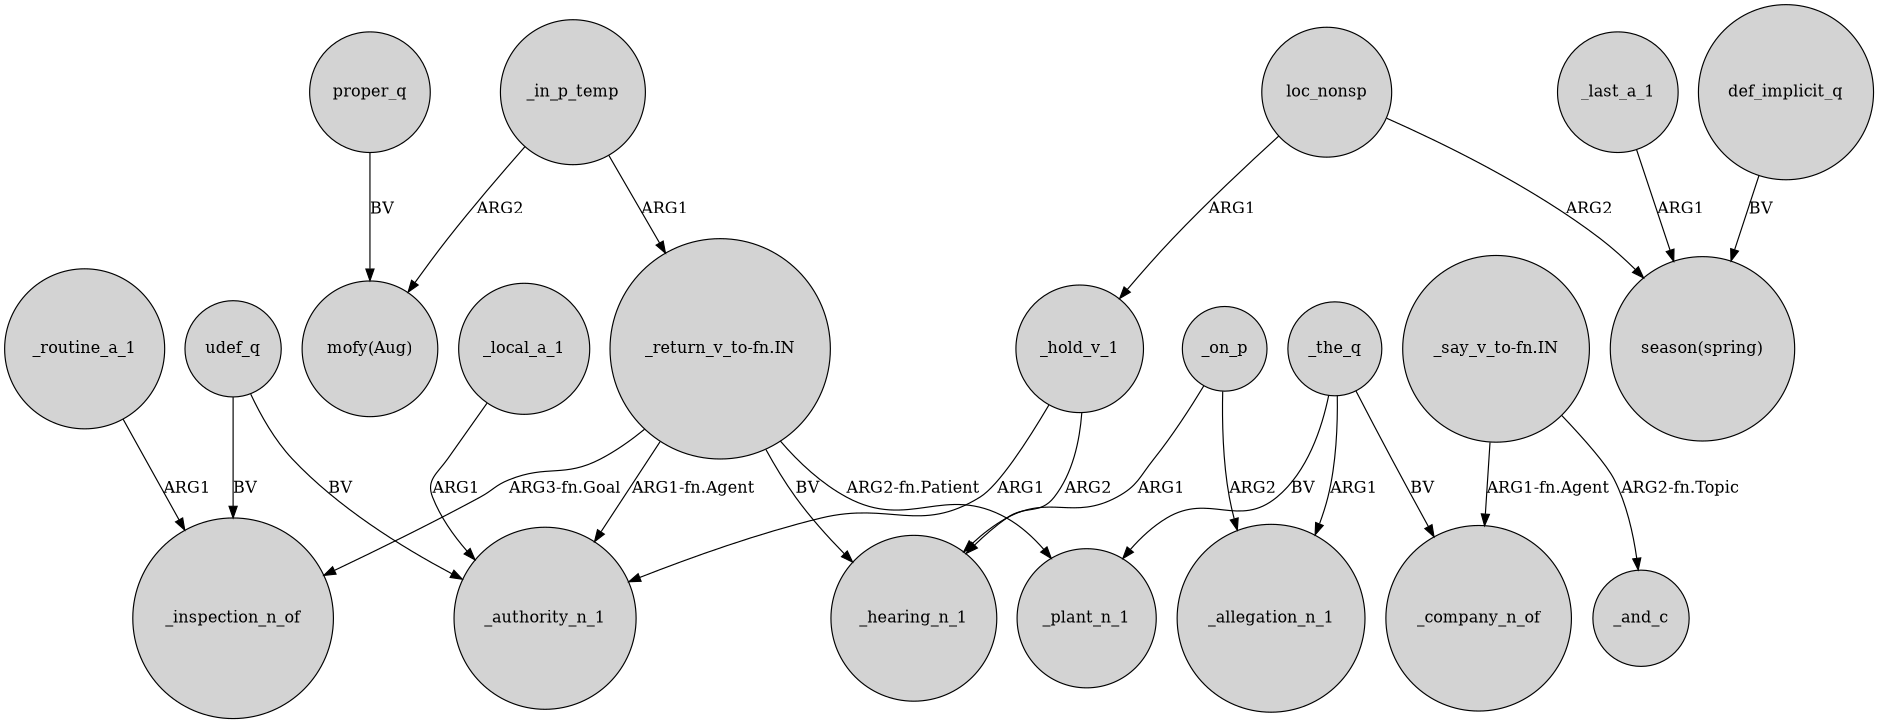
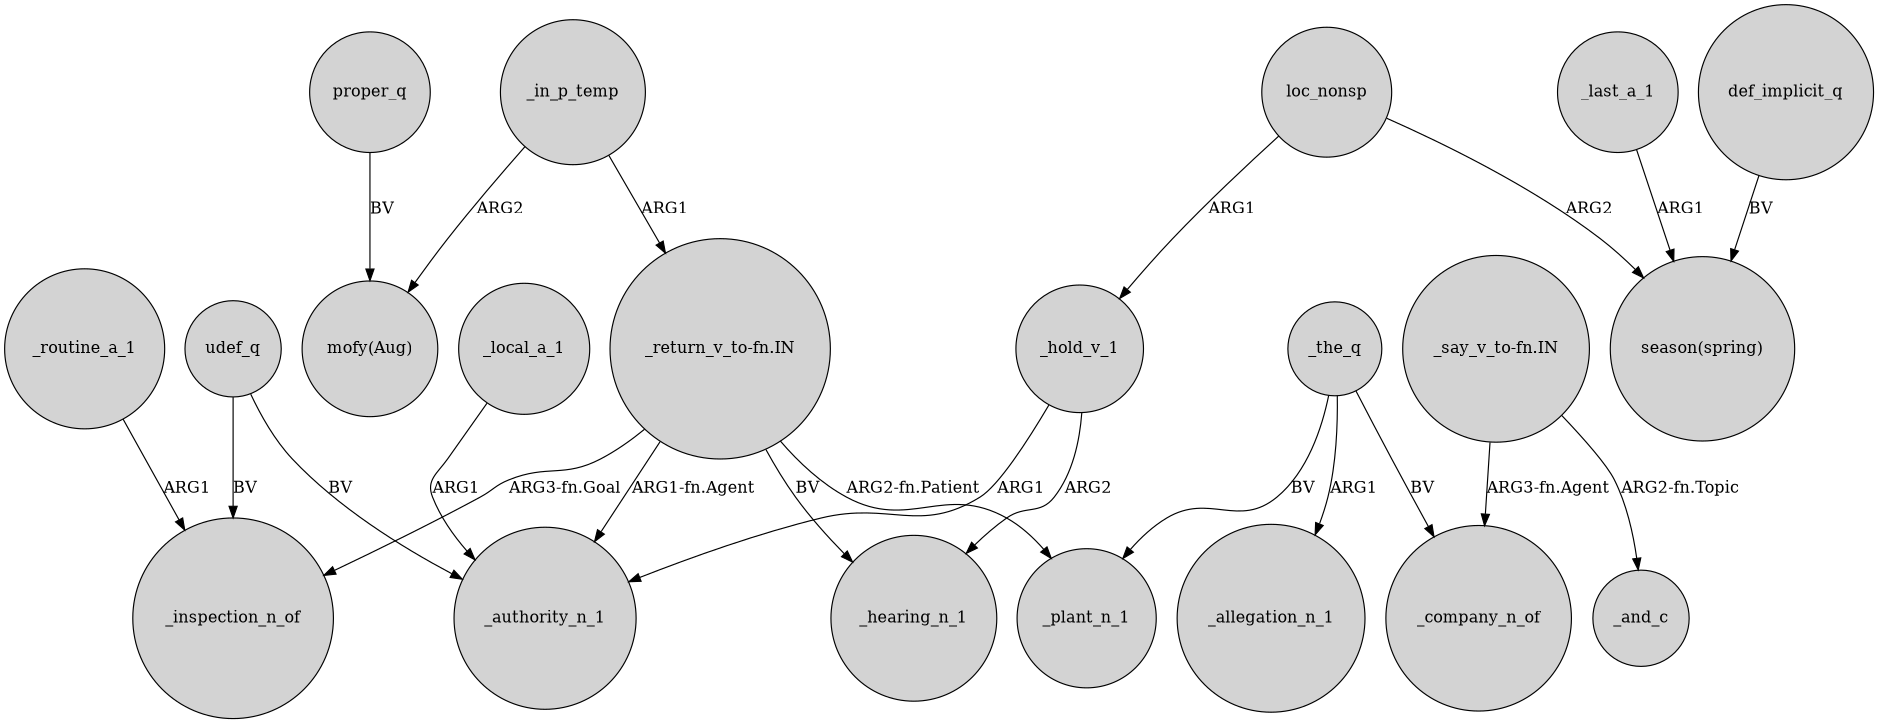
(1225, 349) -> none
(1548, 488) -> (1548, 488)
